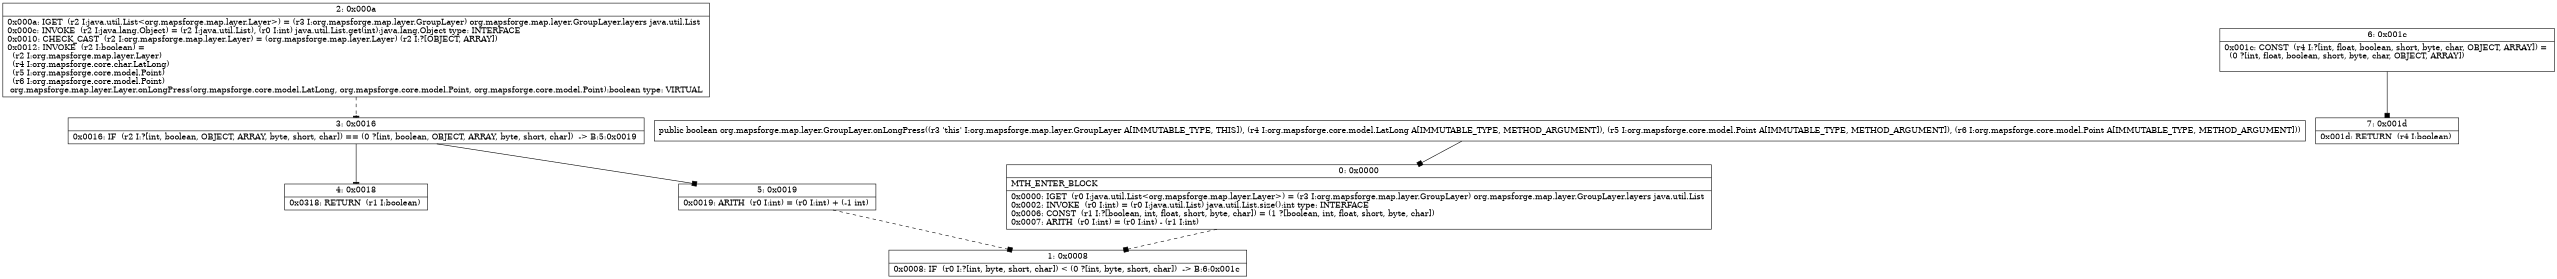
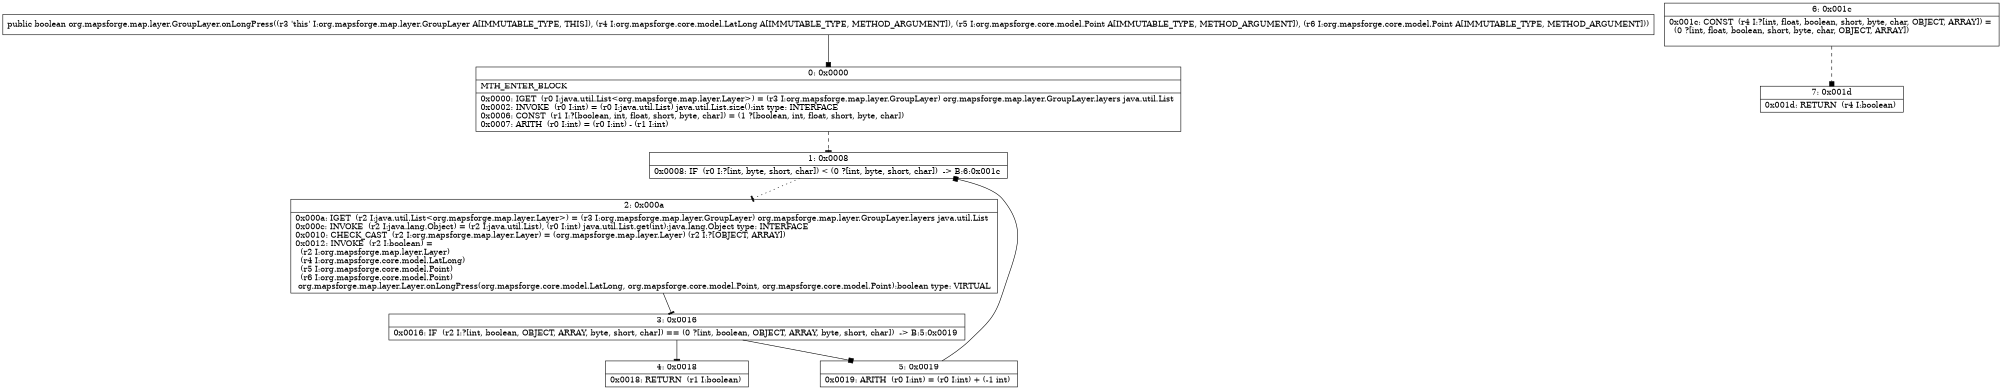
(88, 65) -> (380, 261)
(2387, 92) -> (1832, 63)
(356, 106) -> (667, 302)
none -> (777, 188)
(356, 203) -> (677, 380)
(920, 229) -> (1011, 267)
(1173, 239) -> (828, 140)
